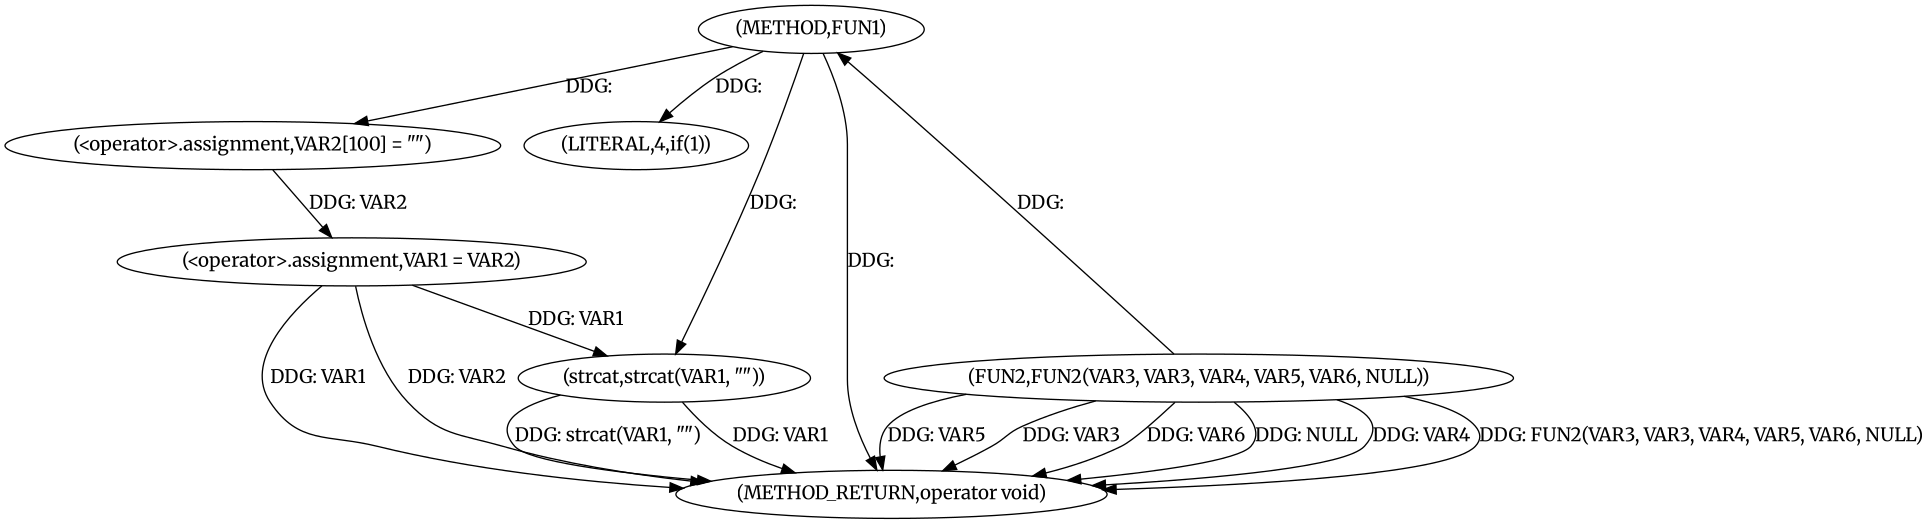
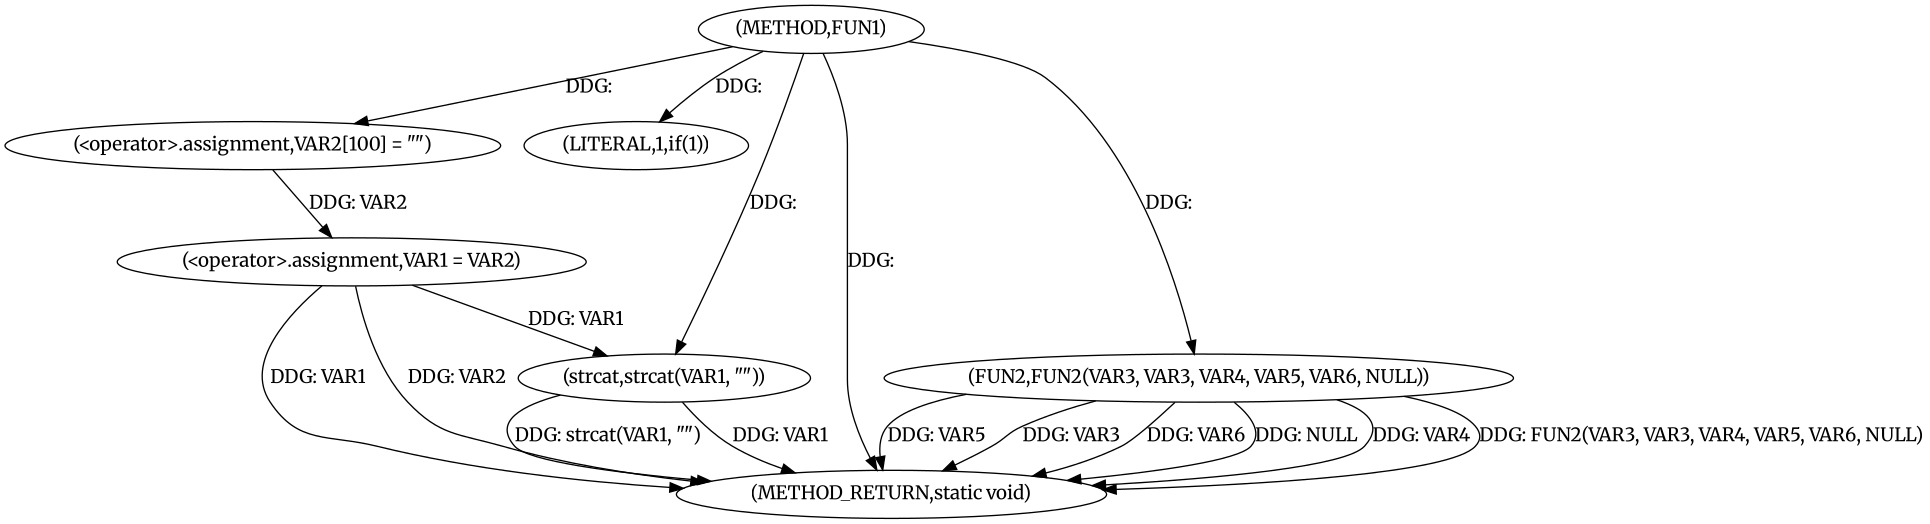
(636, 146) -> (636, 146)
(1012, 207) -> (1102, 137)
(891, 494) -> (891, 494)
